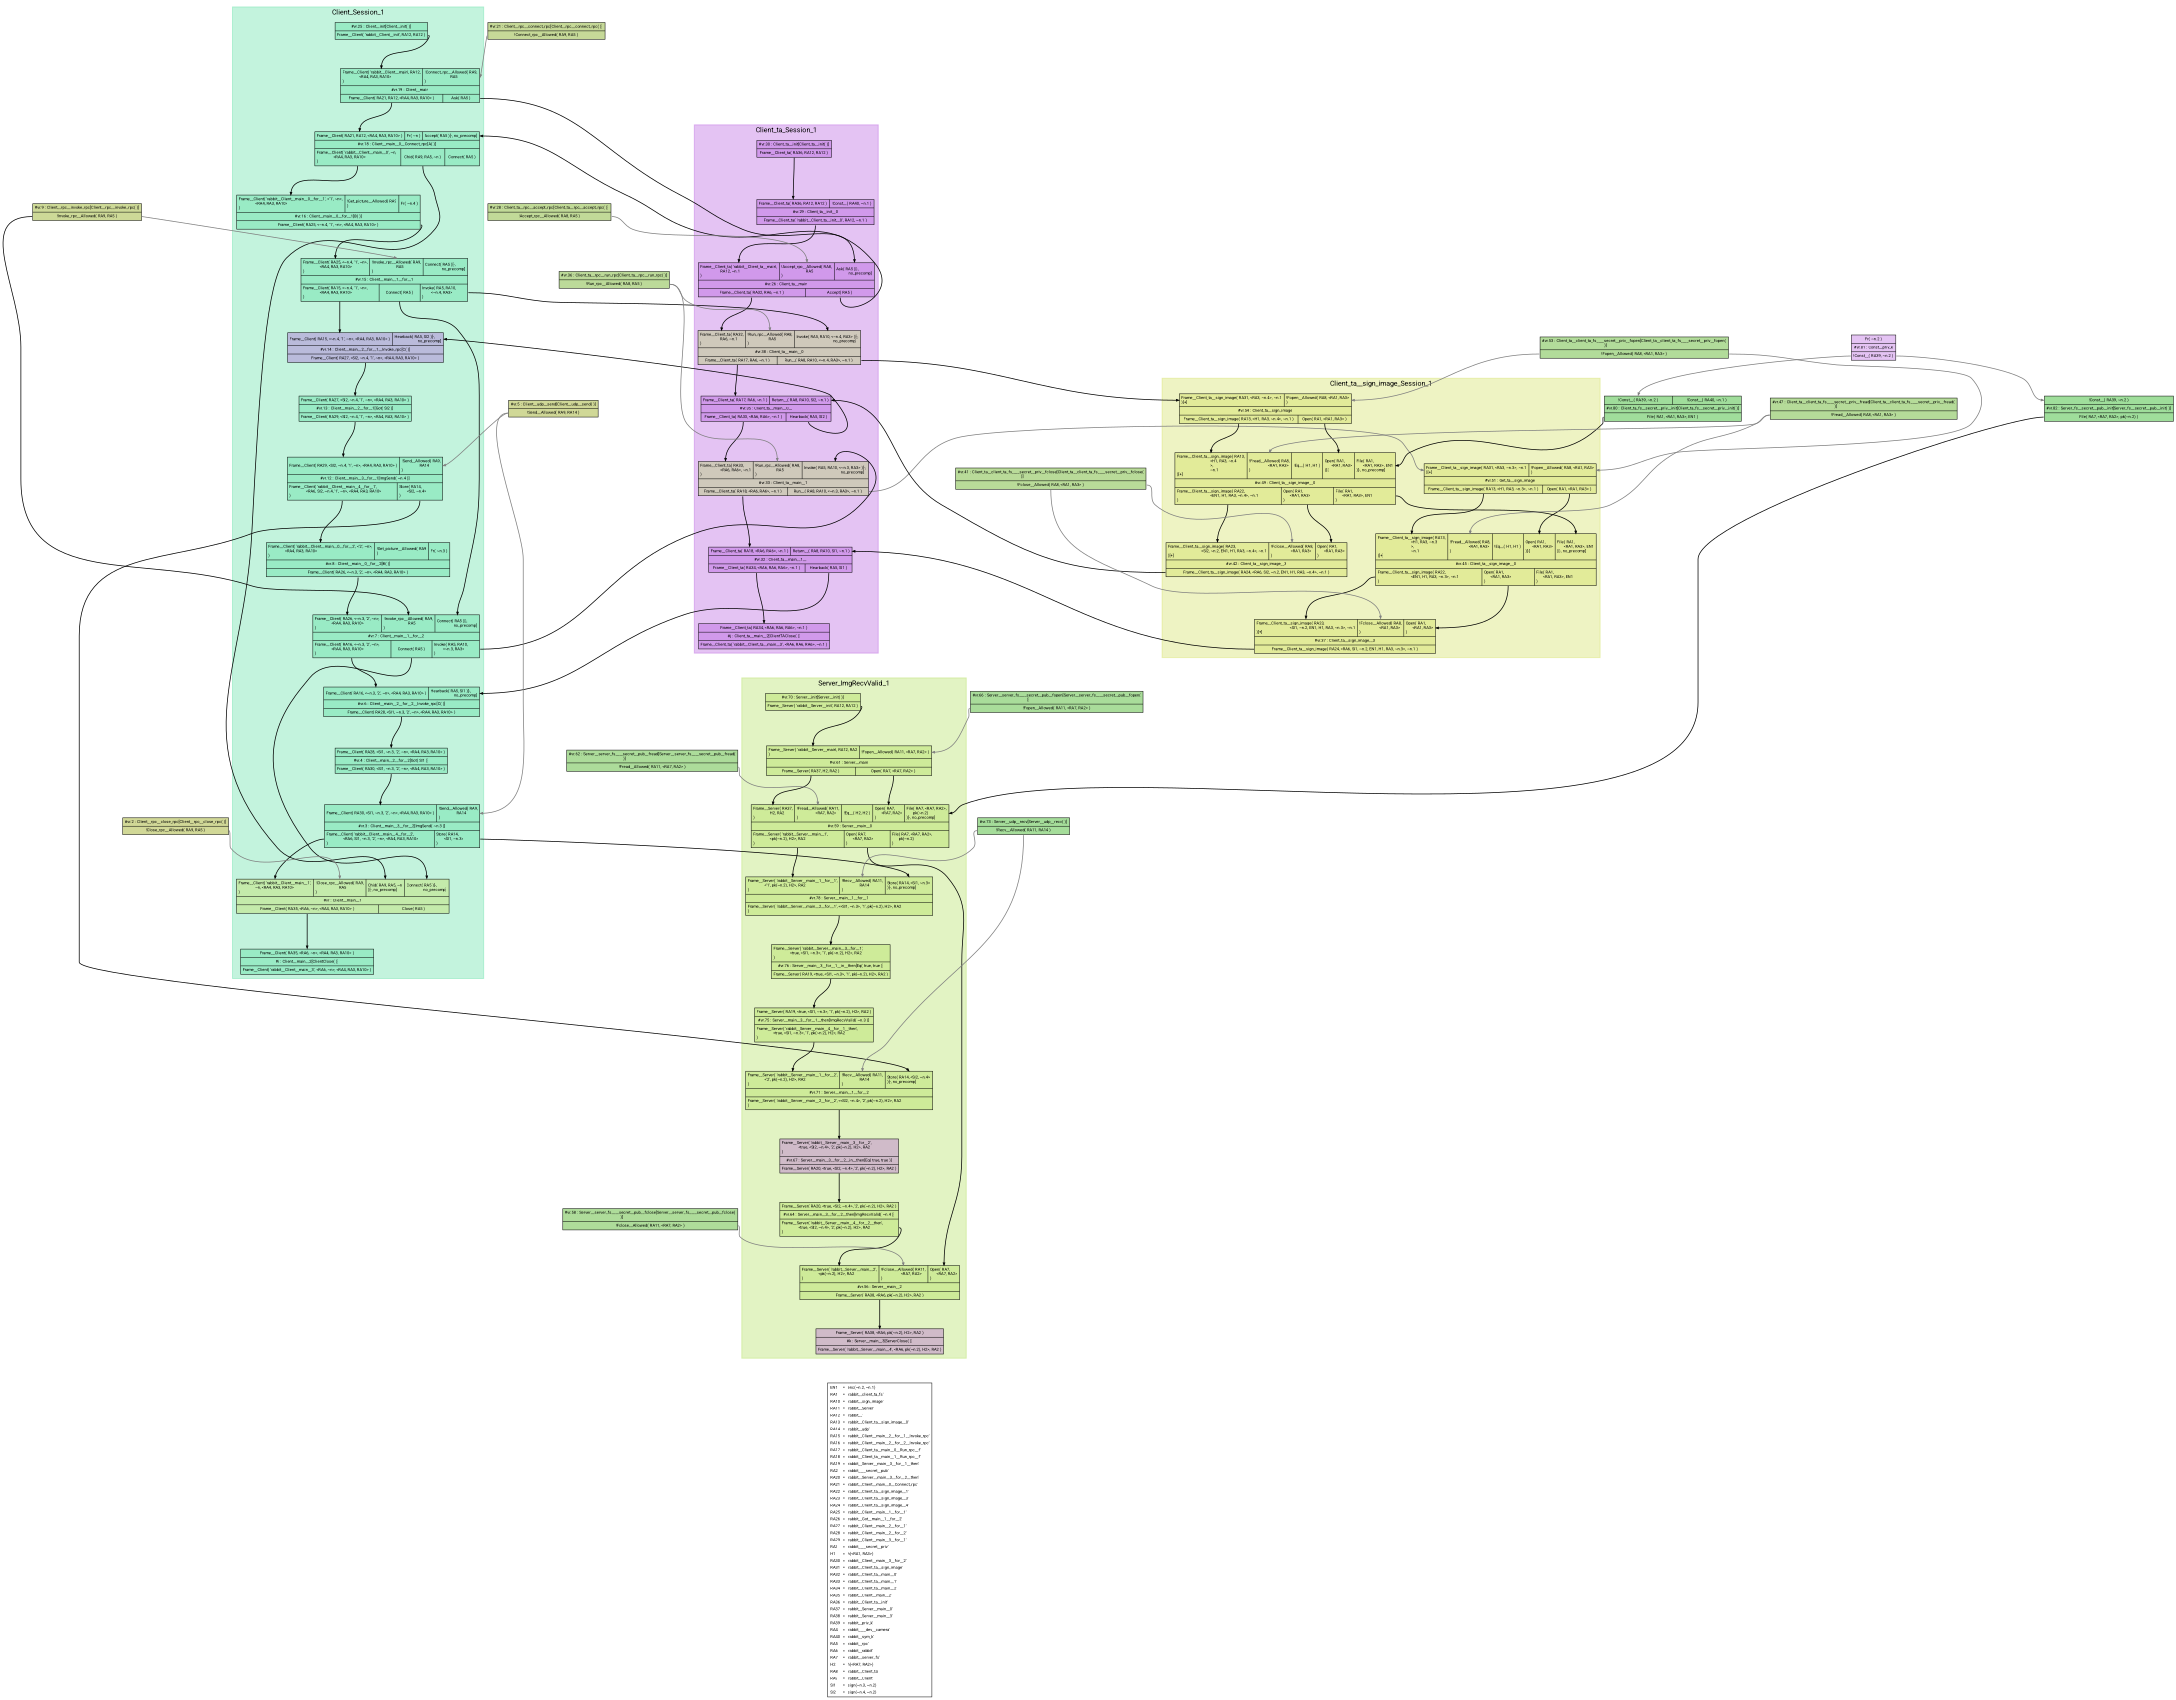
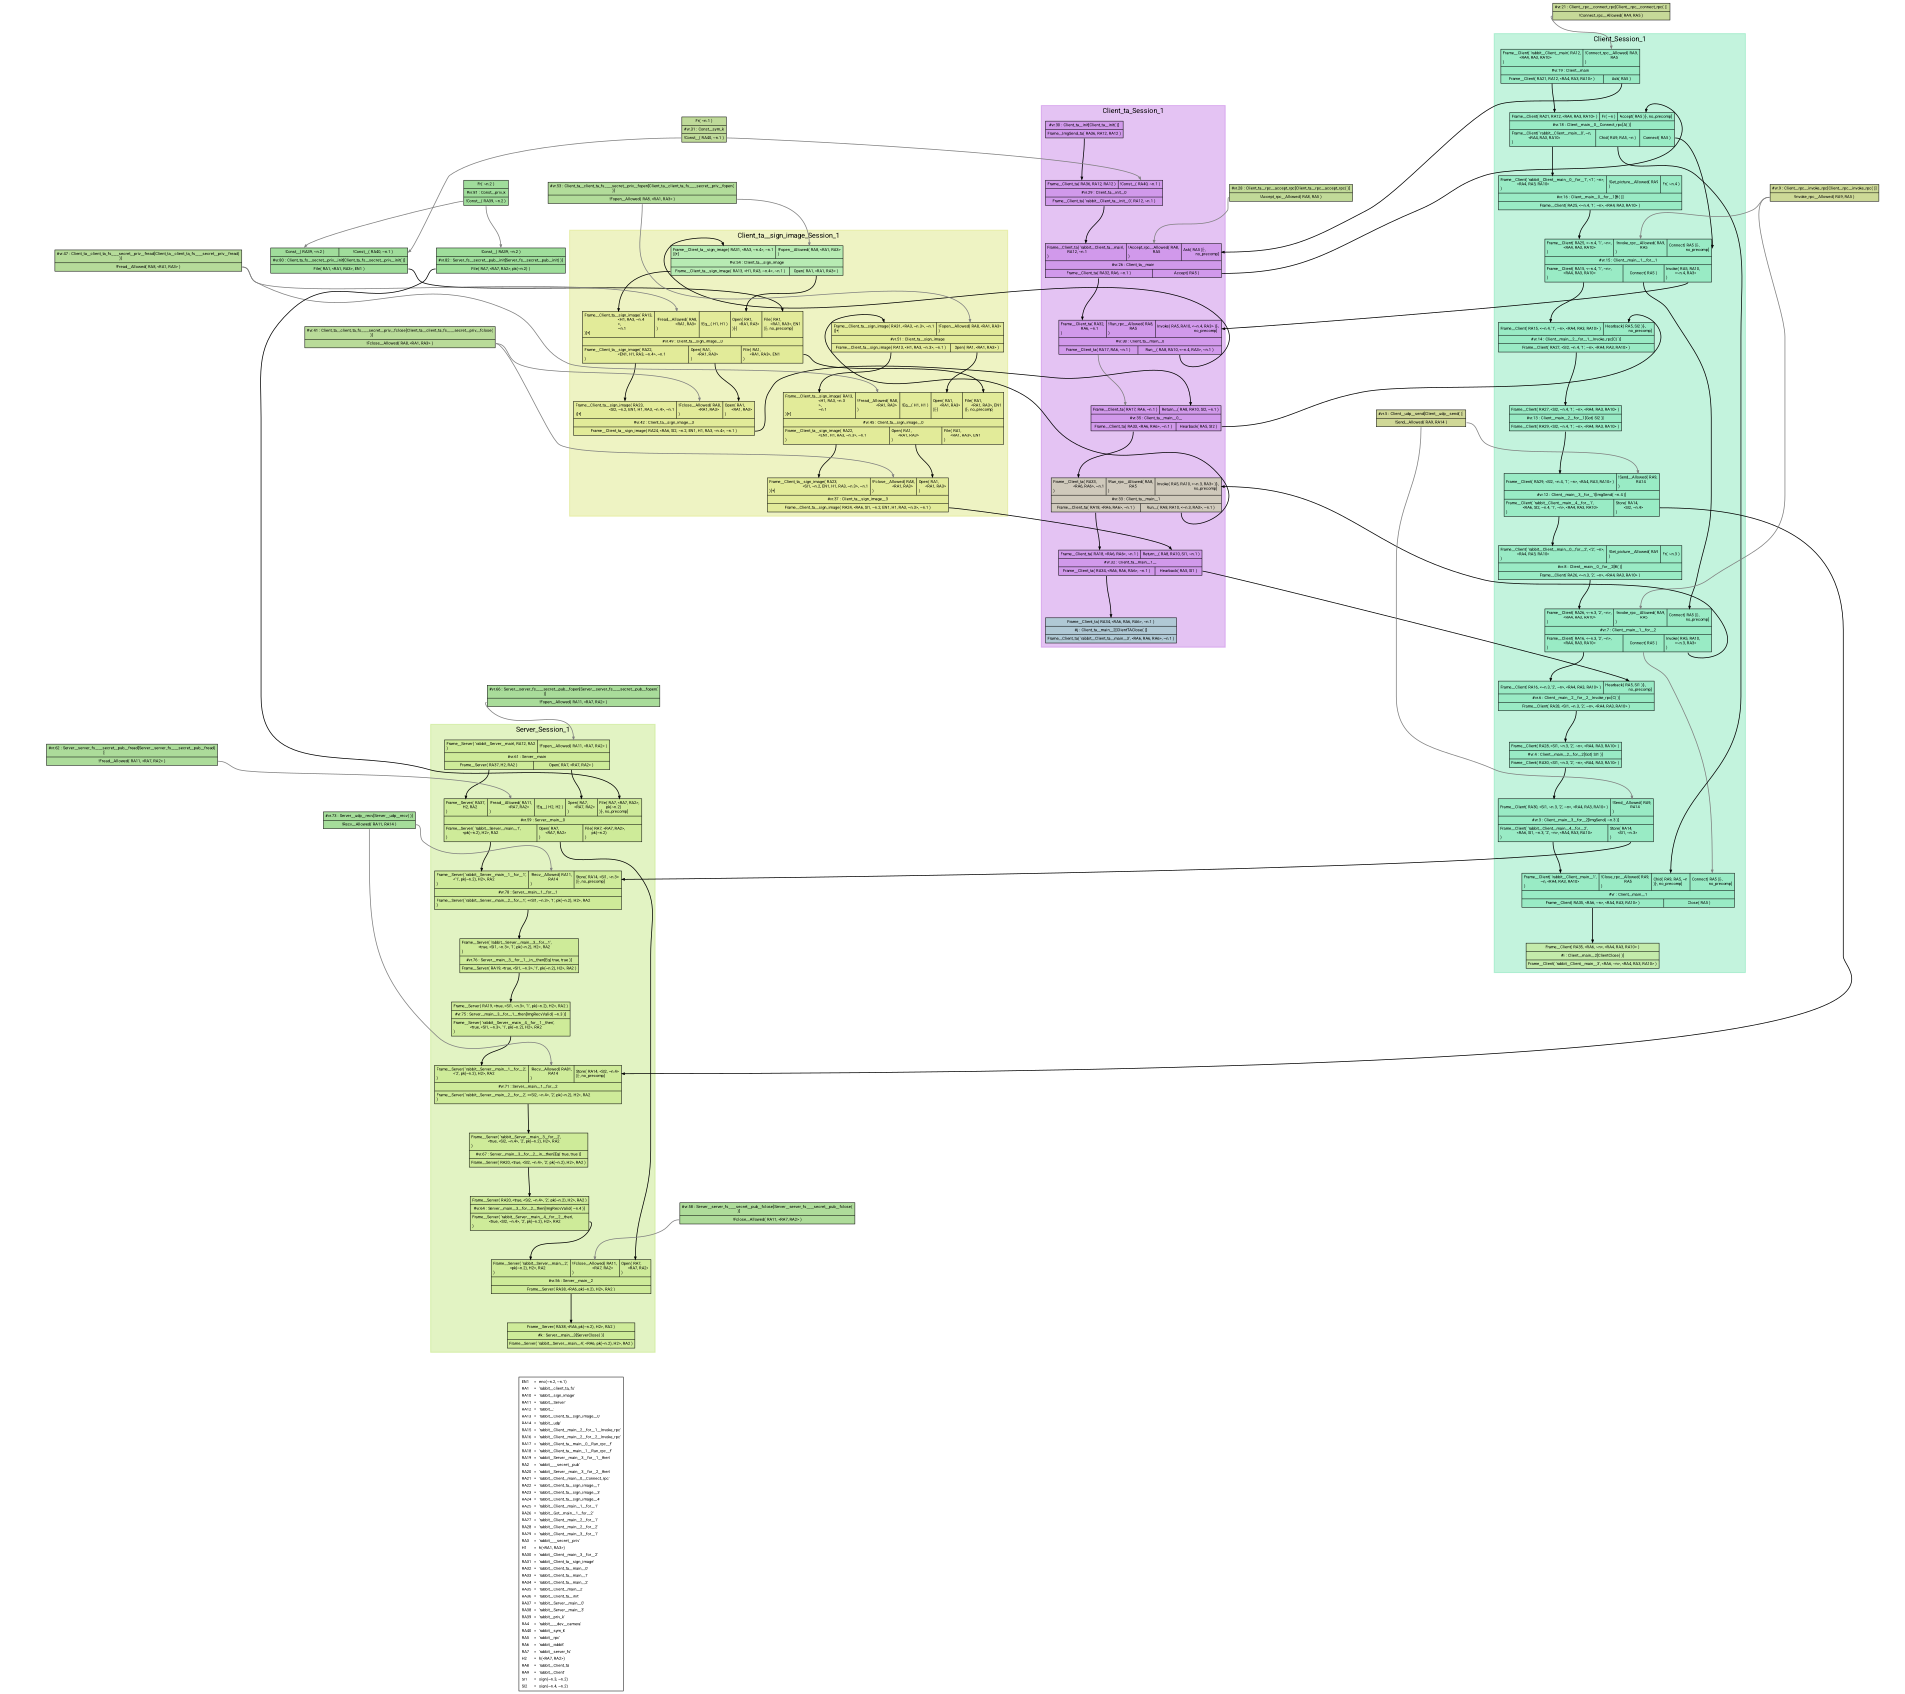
(381, 31) -> none
none -> (704, 130)
(794, 153) -> (1084, 134)
none -> (1705, 189)
(614, 280) -> none
(366, 348) -> (1576, 337)
(779, 348) -> (1140, 337)
(1874, 348) -> (486, 193)
(736, 379) -> (1111, 379)
(1265, 409) -> (757, 261)
(1144, 427) -> (1033, 402)
(1510, 481) -> (918, 339)
(56, 548) -> (1785, 442)
(764, 636) -> (1111, 630)
(854, 684) -> (543, 730)
(813, 702) -> none
(275, 770) -> (1700, 753)
(176, 826) -> none
(343, 896) -> (1628, 890)
(307, 962) -> (1593, 956)
(862, 1075) -> (551, 1069)
(839, 1156) -> (529, 1150)
(880, 1341) -> (571, 1335)
